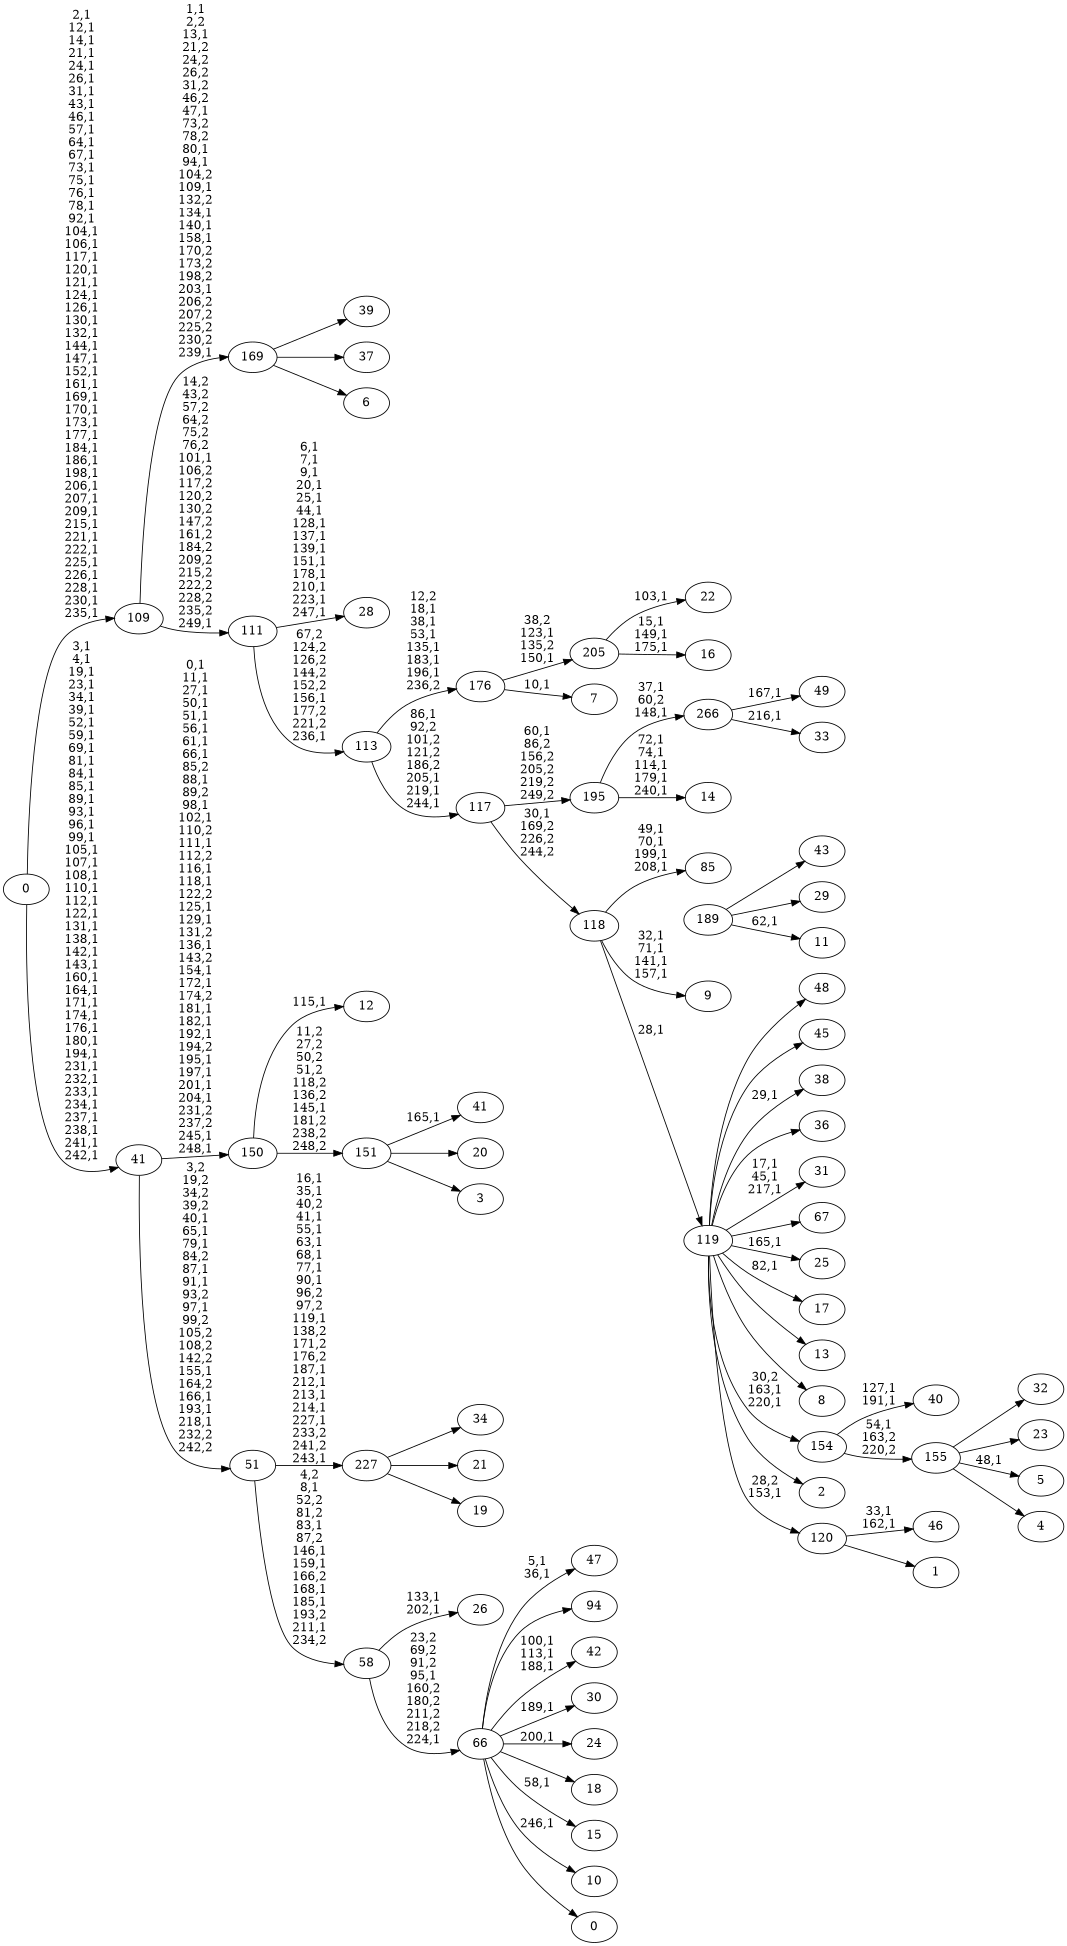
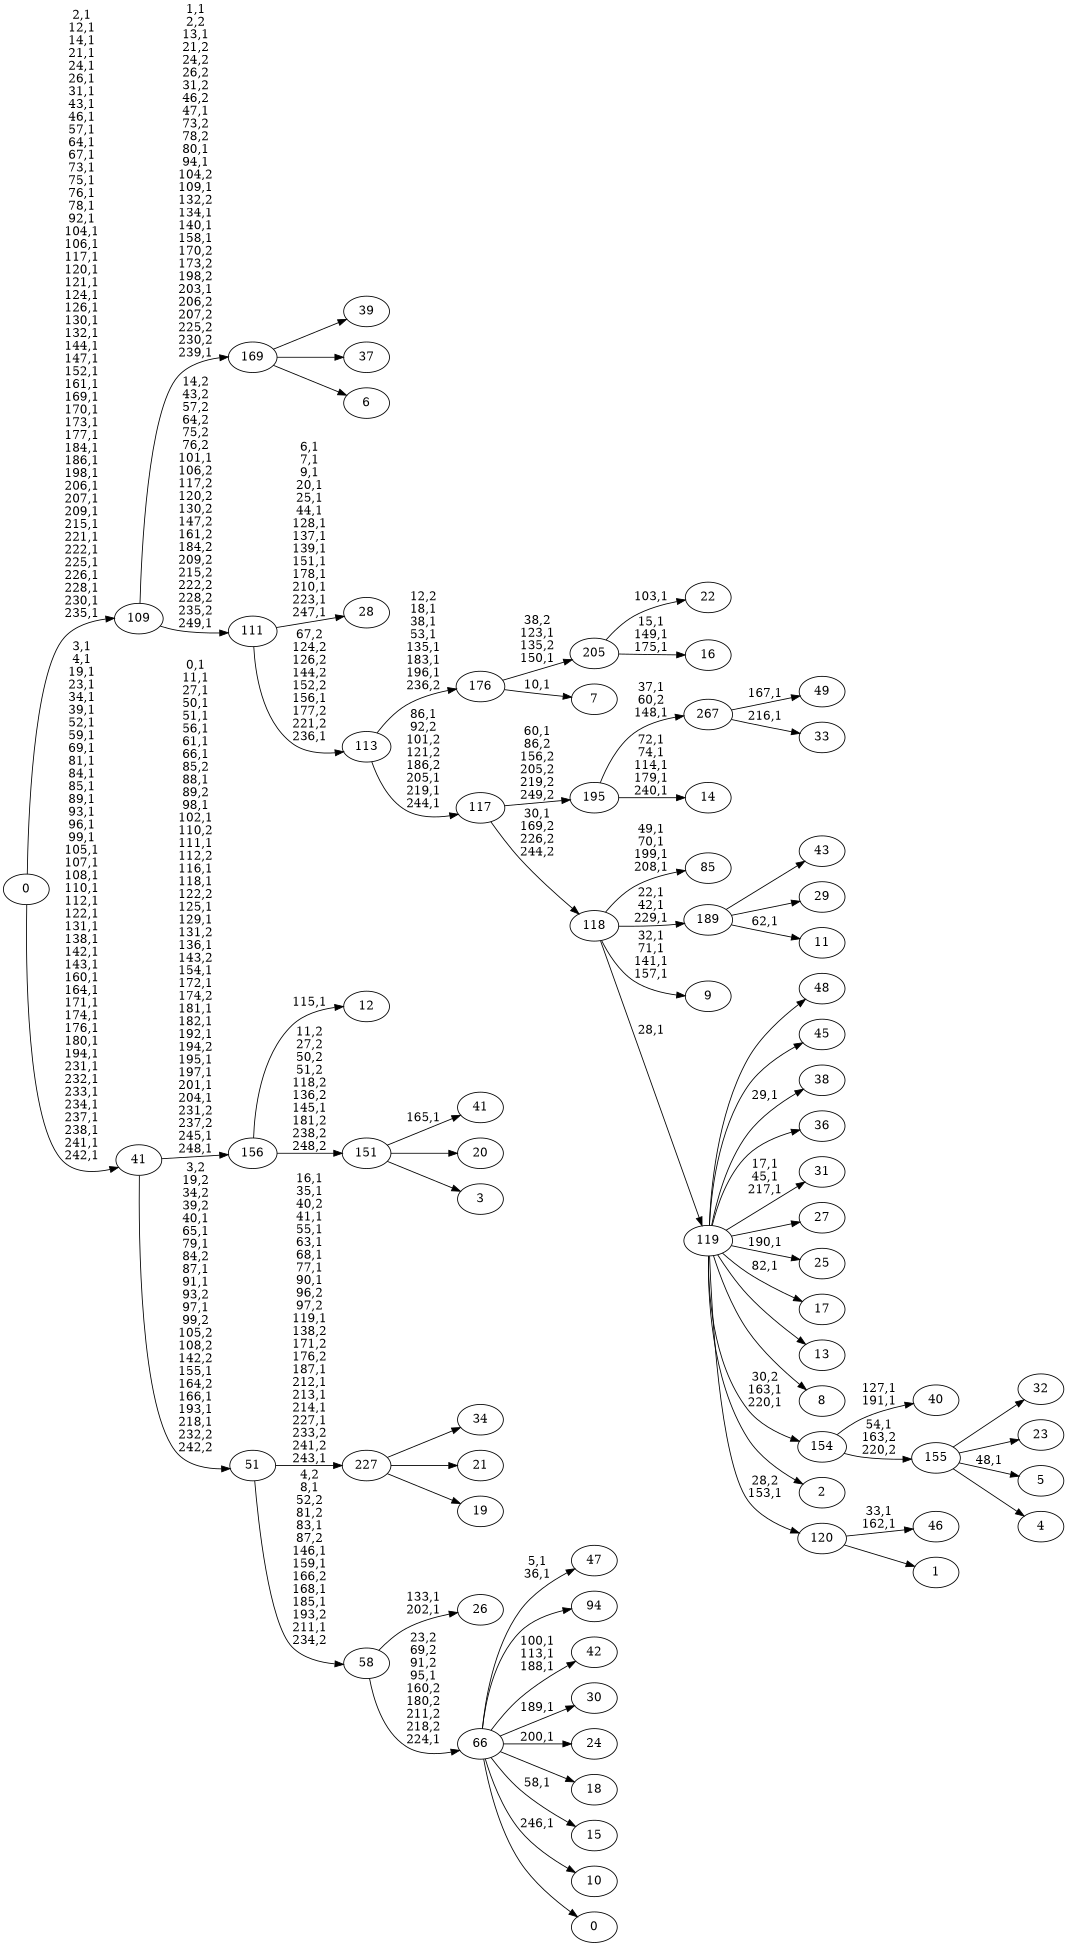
(708, 715) -> (708, 715)
none -> (647, 926)
(253, 1153) -> (253, 1153)
(822, 1218) -> (822, 1218)
(765, 1243) -> (765, 1243)
